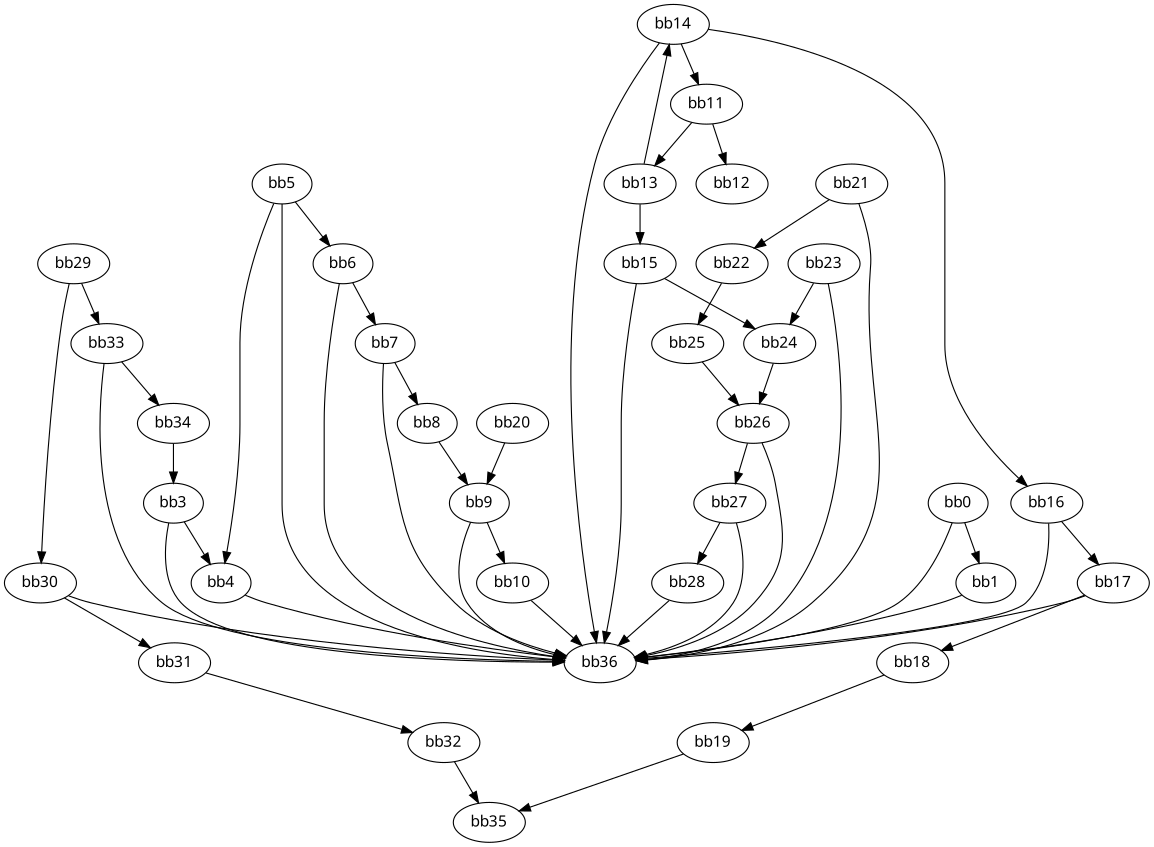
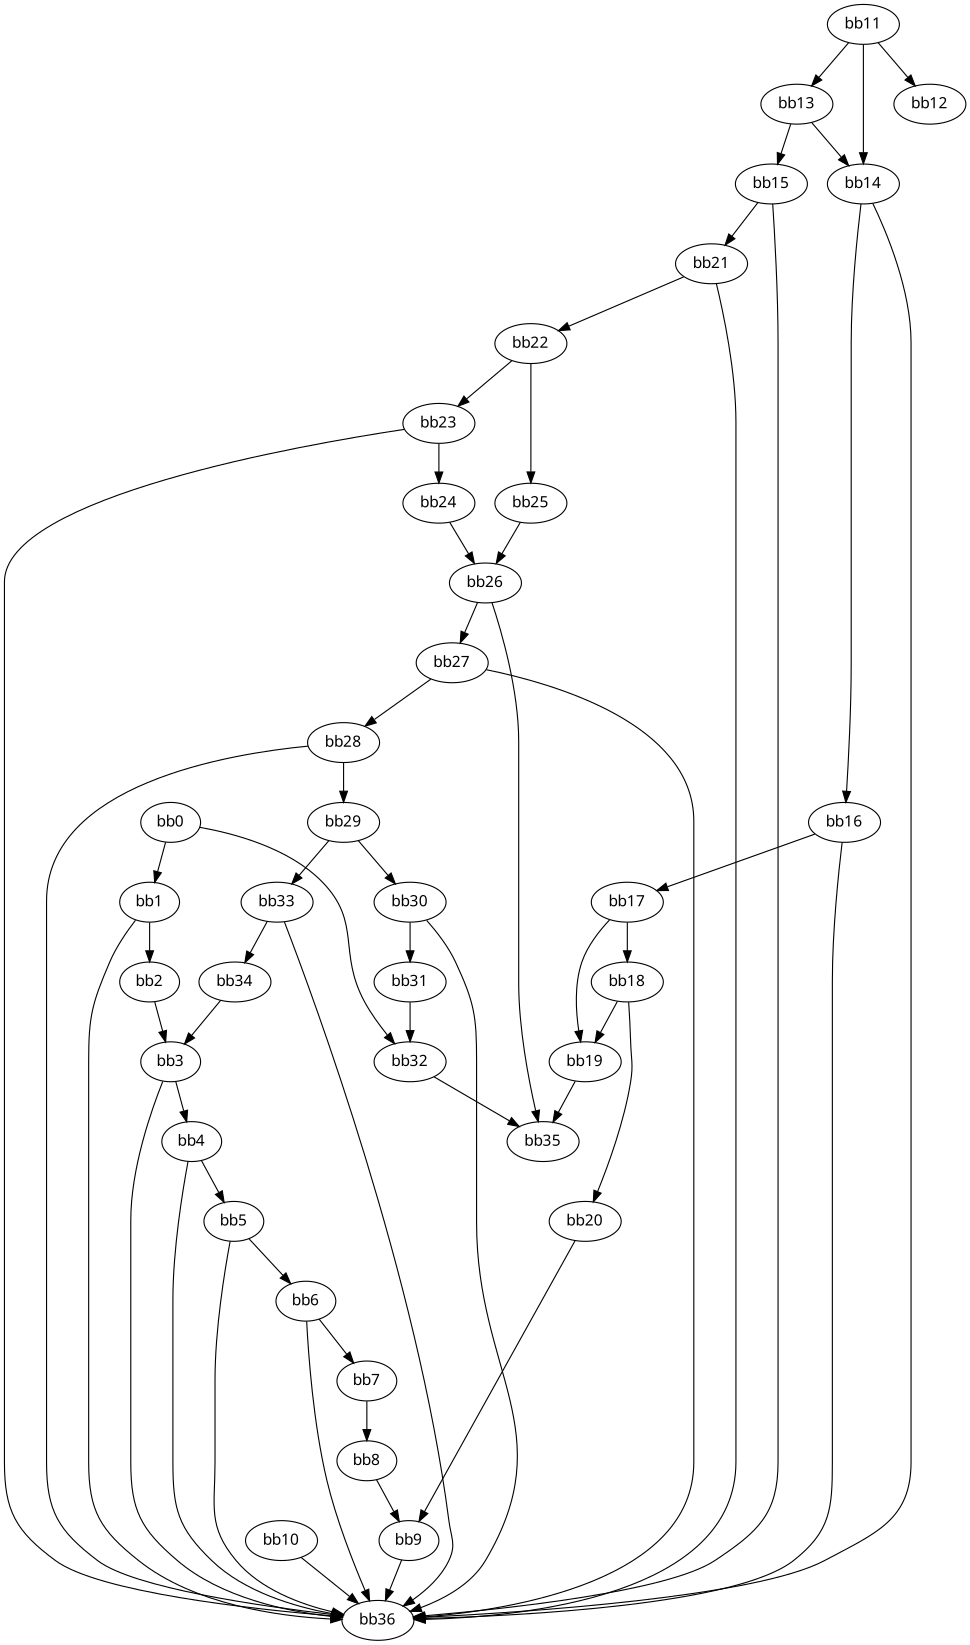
(688, 59) -> (863, 98)
(703, 300) -> (745, 219)
(240, 376) -> (210, 1177)
none -> (489, 380)
(494, 538) -> none
(412, 545) -> none
(769, 584) -> (519, 856)
(890, 607) -> (333, 895)
(868, 638) -> (579, 971)
none -> (344, 777)
none -> (150, 982)
none -> (627, 1099)
